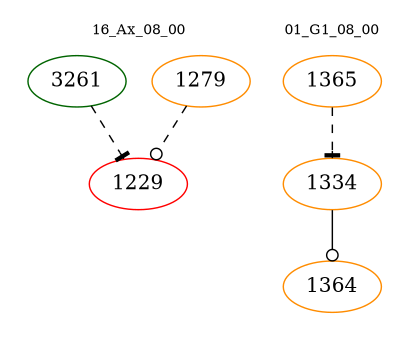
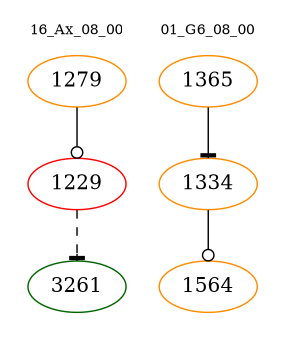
(332, 31) -> (208, 31)
(173, 127) -> (77, 127)
(106, 129) -> (77, 232)
(332, 129) -> (208, 129)
(332, 287) -> (208, 287)
